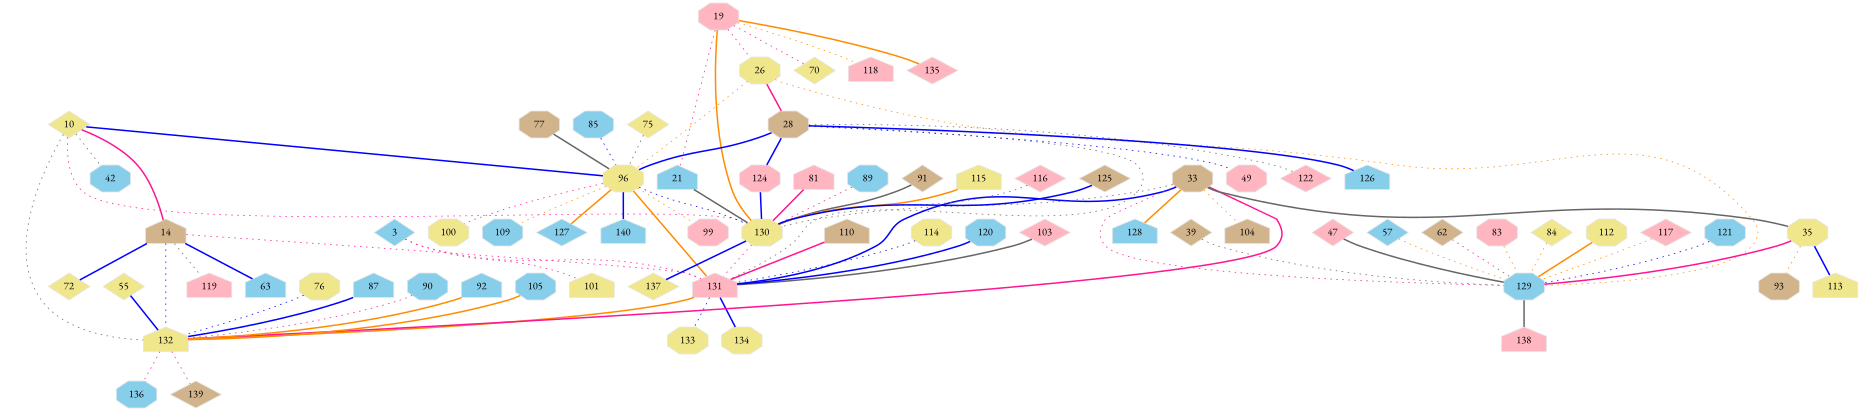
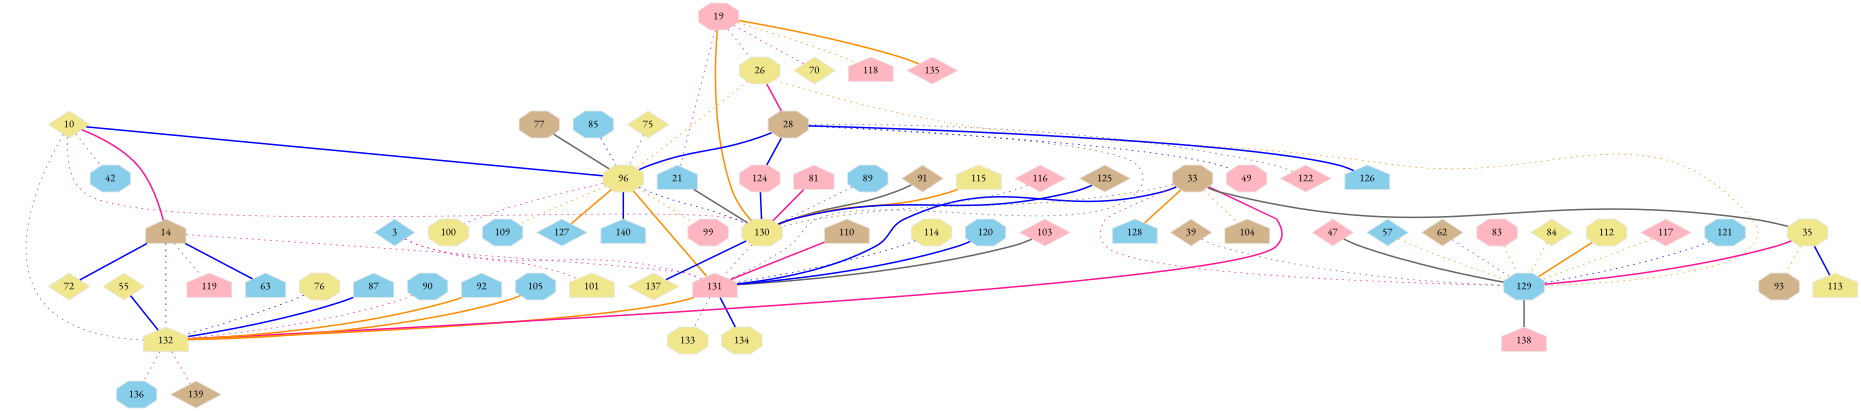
(700, 315) -> (700, 315)
